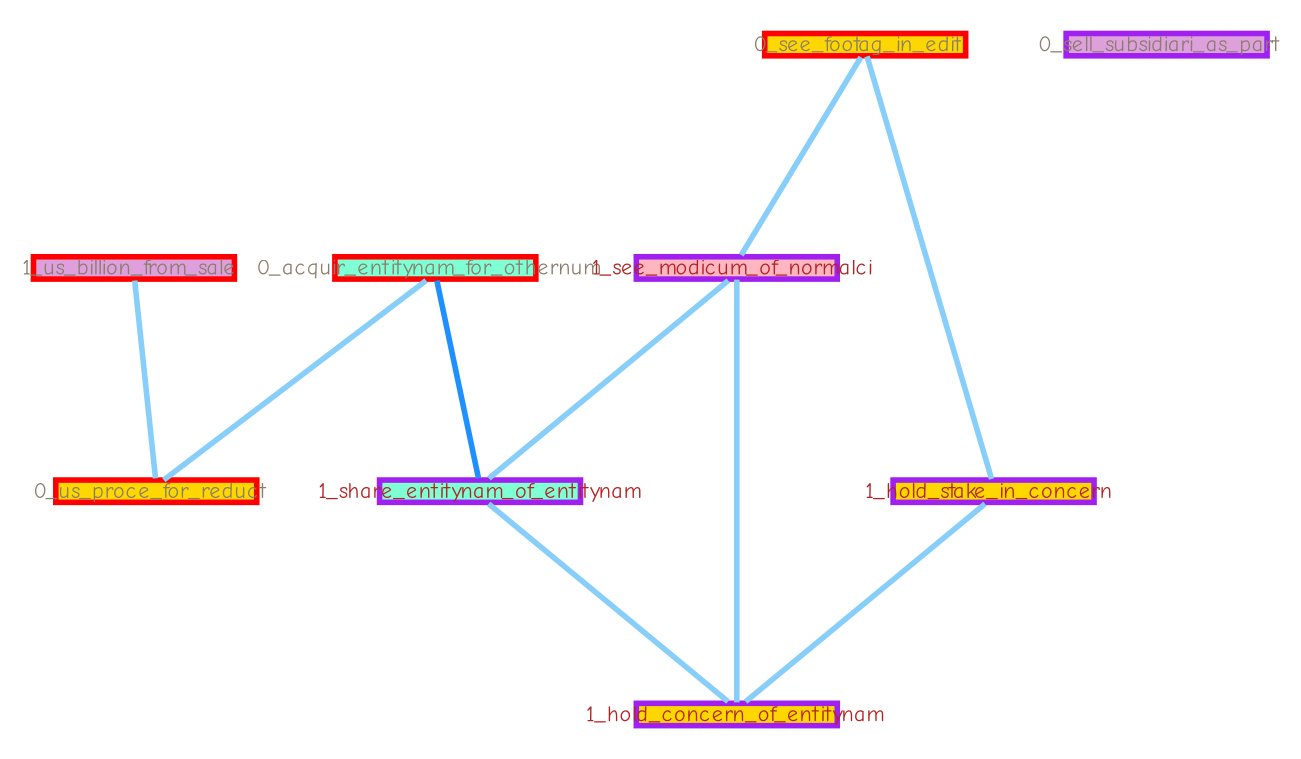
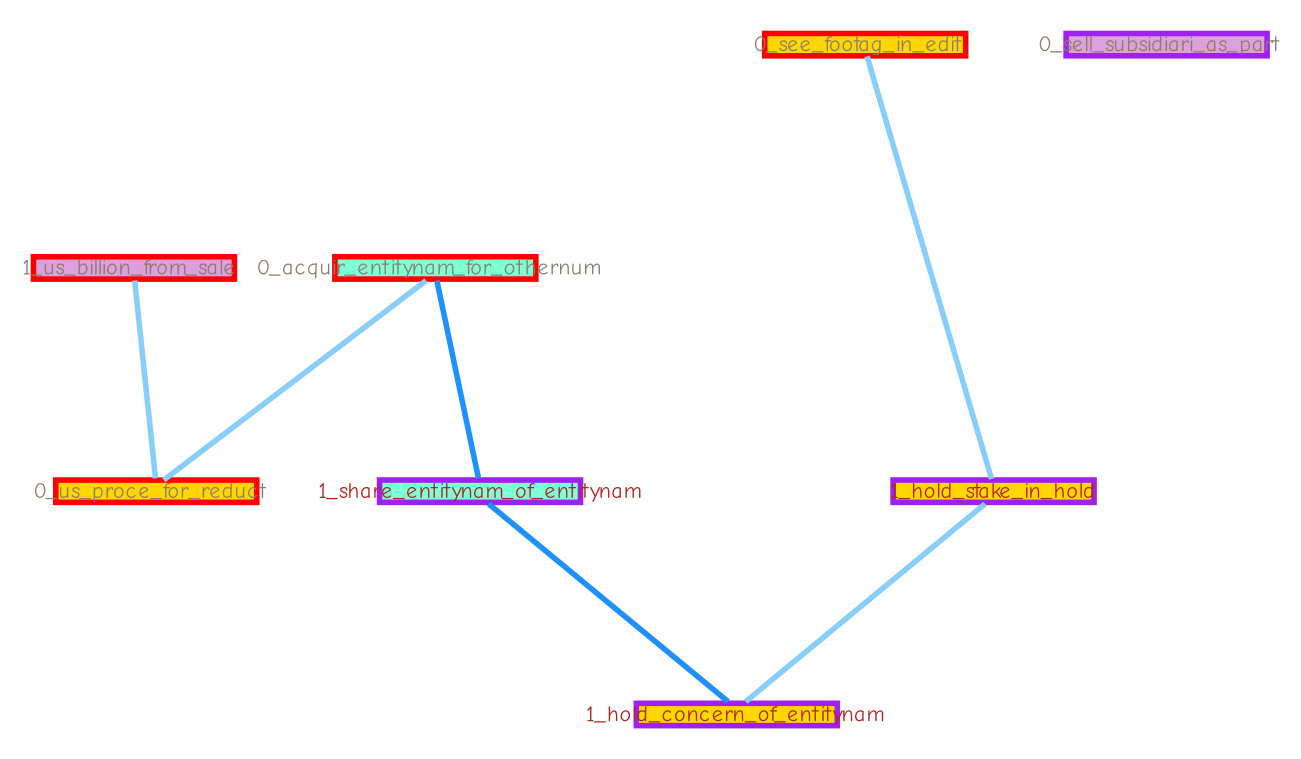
(737, 268) -> none
(994, 491) -> (994, 491)
(608, 603) -> (608, 603)
